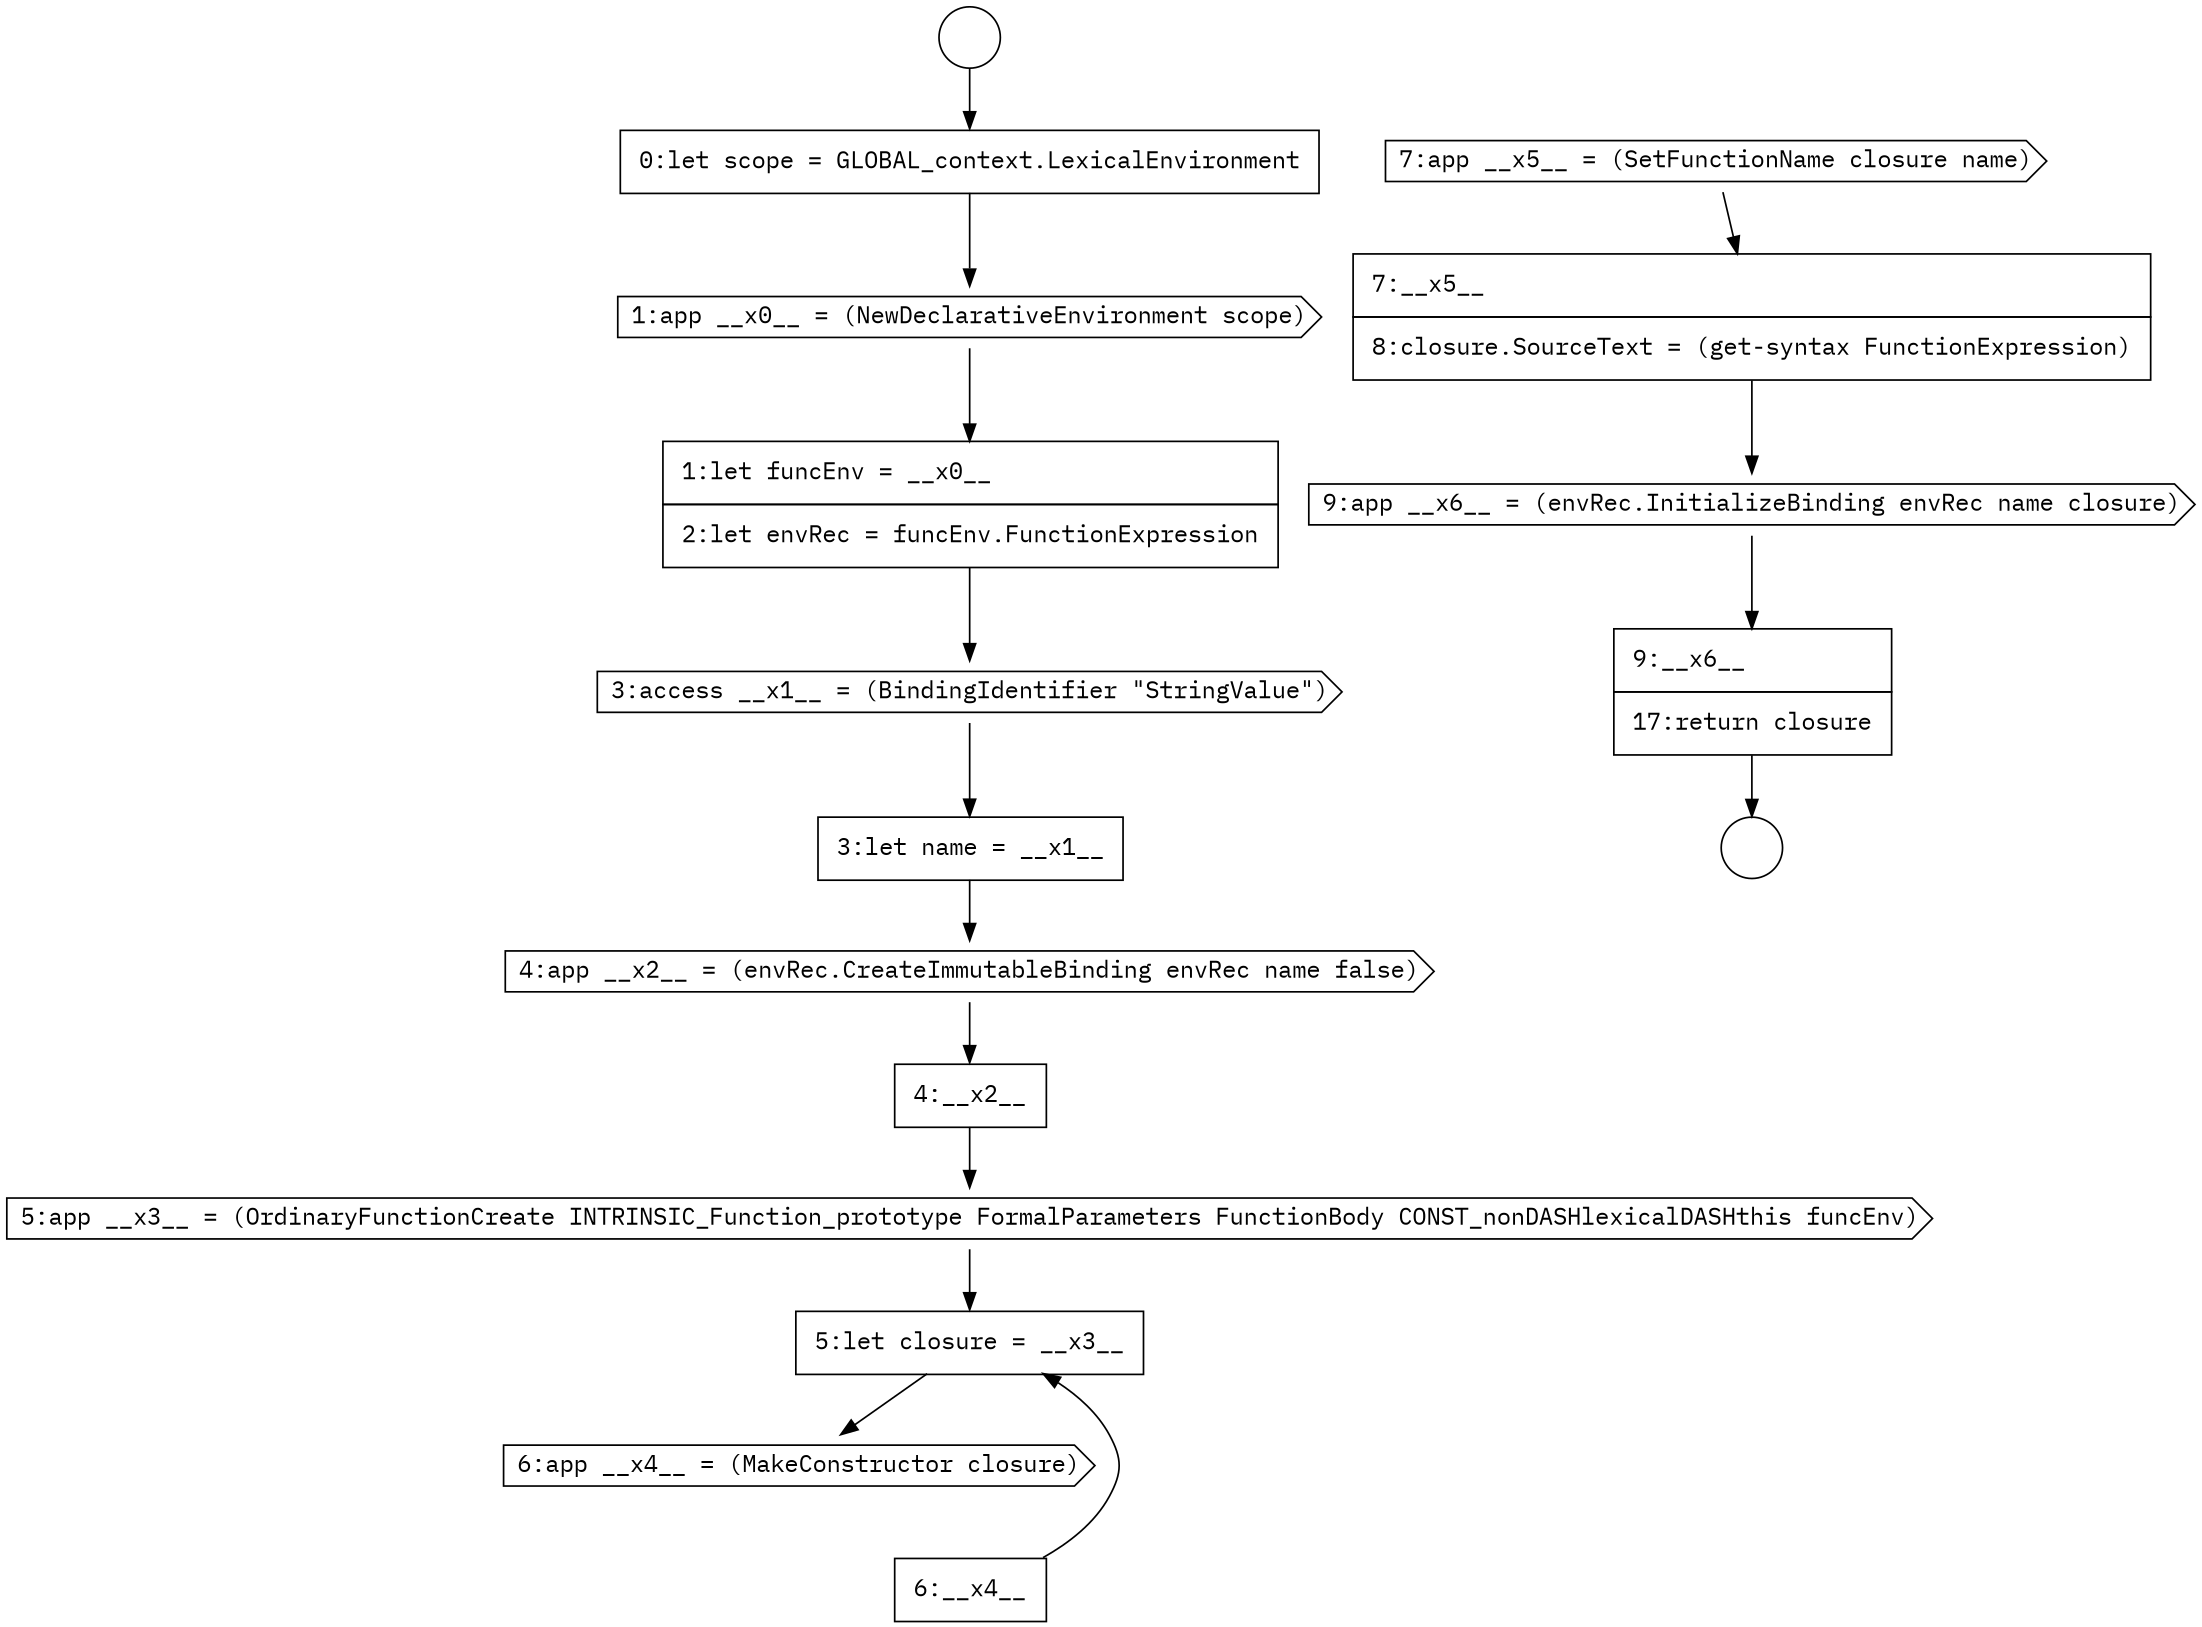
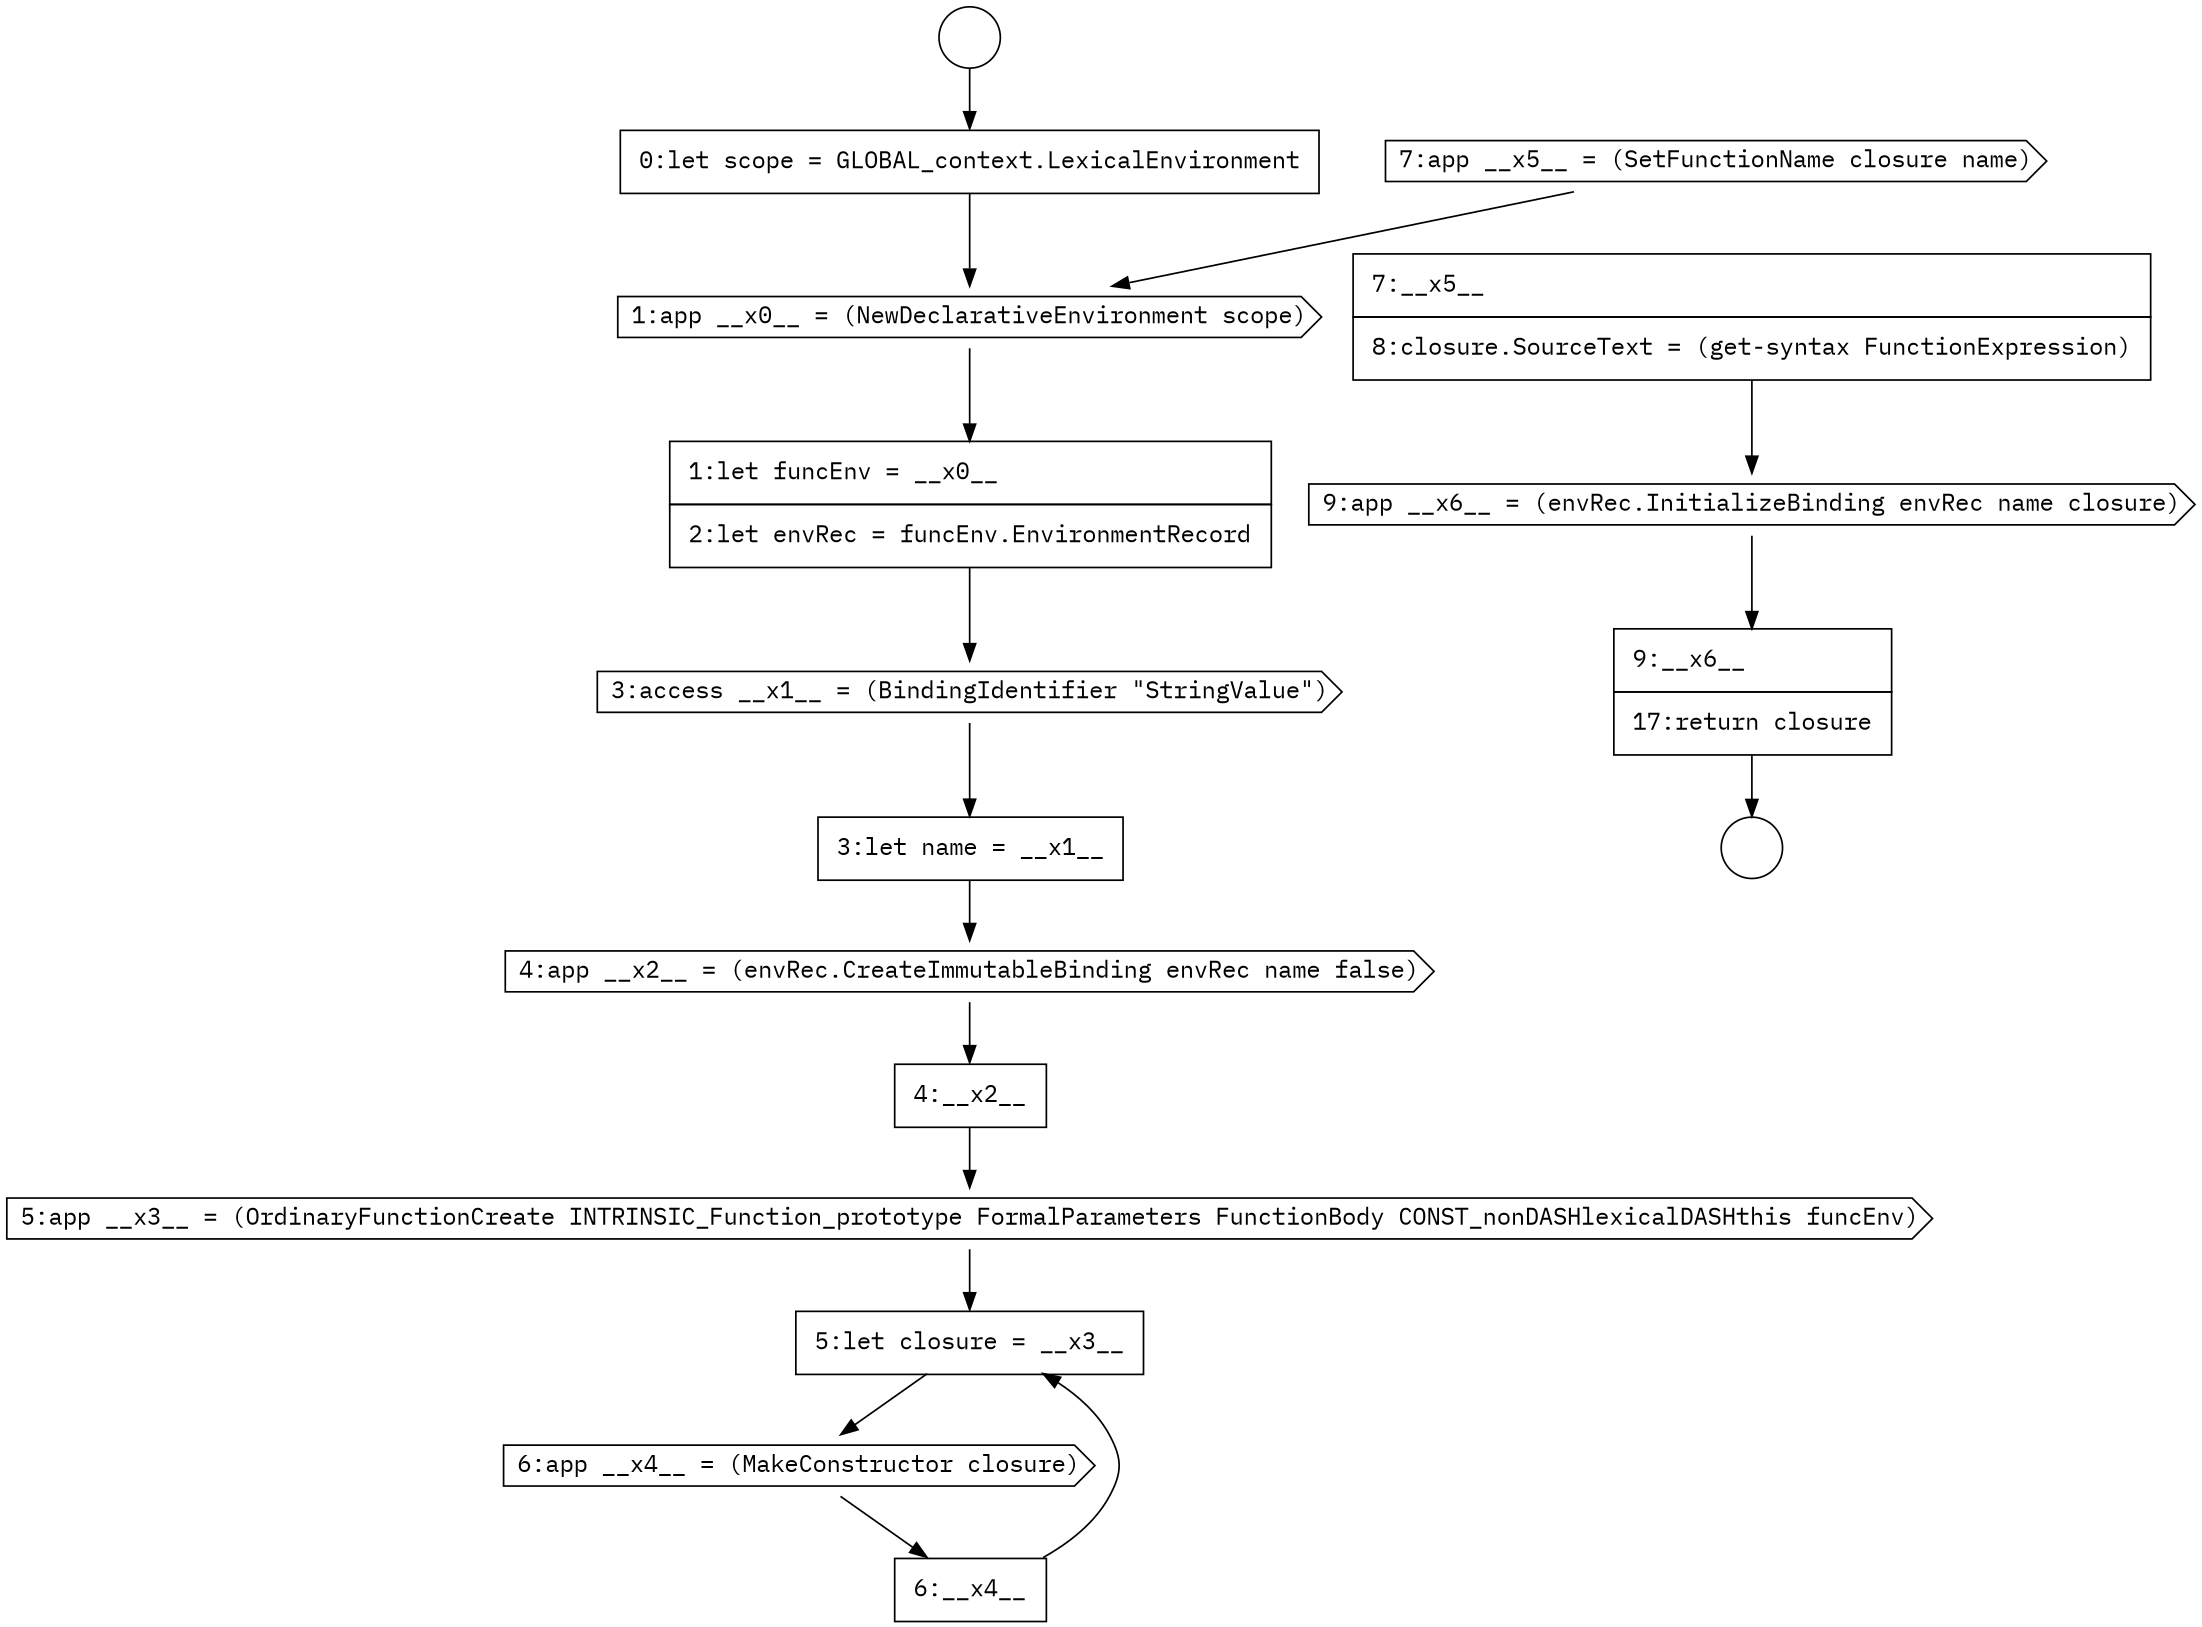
(1728, 215) -> (1352, 237)
(971, 535) -> (971, 535)
none -> (877, 1522)
